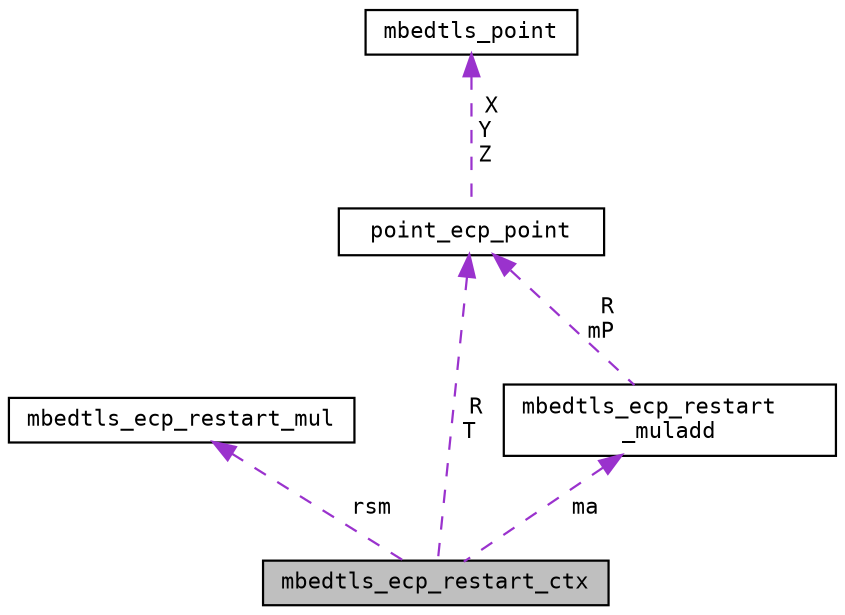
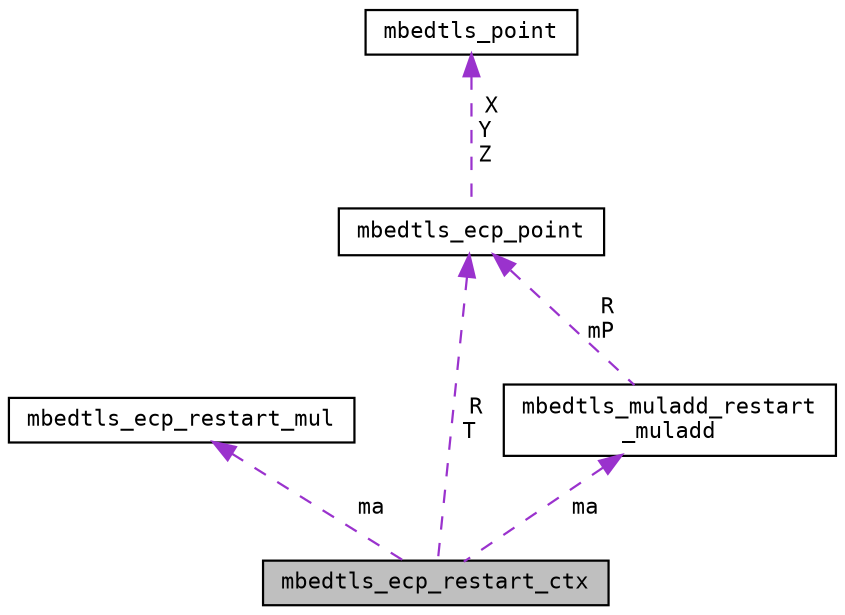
(471, 232) -> (471, 232)
(670, 420) -> (670, 420)
(366, 508) -> (366, 508)
